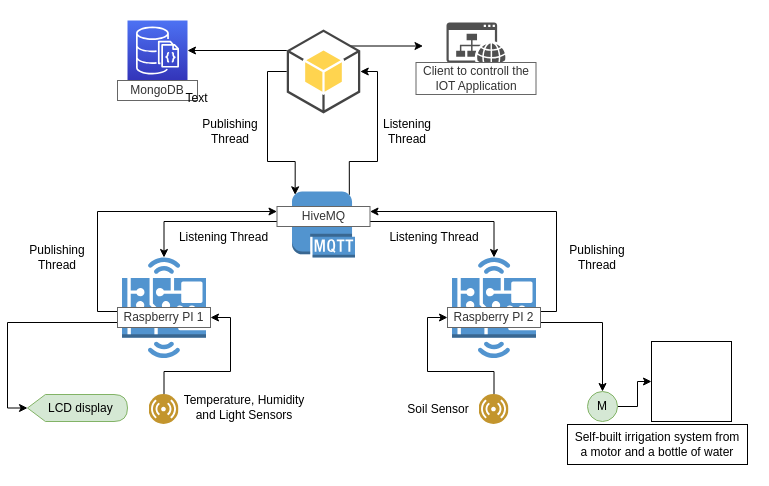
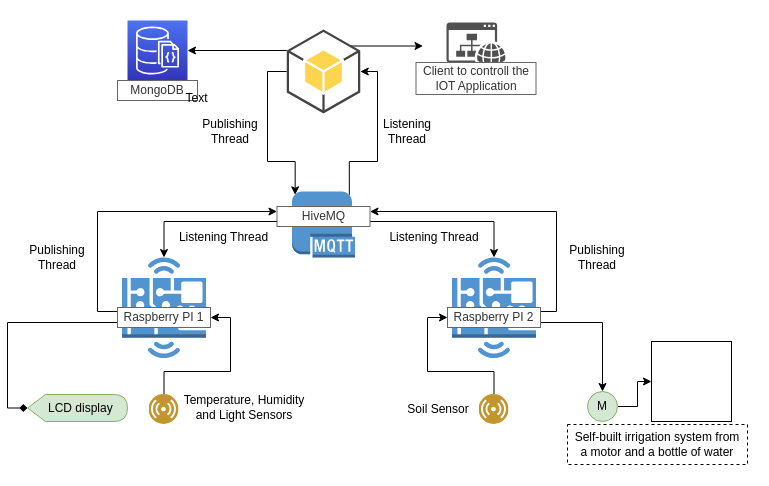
(19, 408) -> (18, 408)
(658, 445) -> (658, 445)
